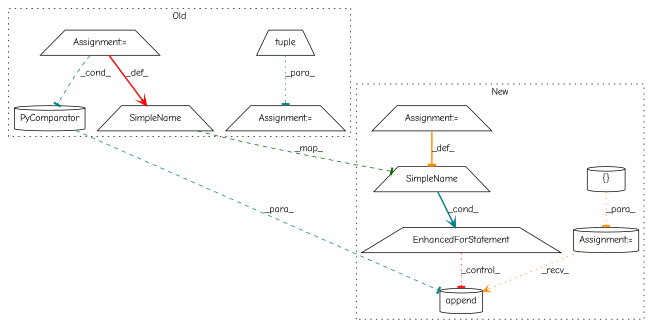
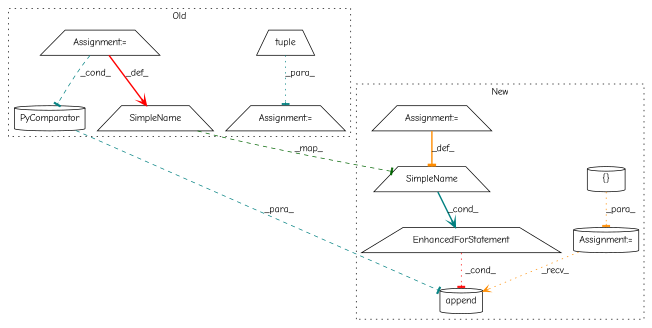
(481, 271) -> (481, 271)
